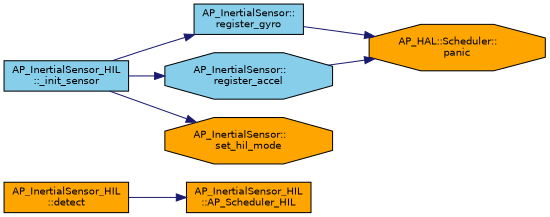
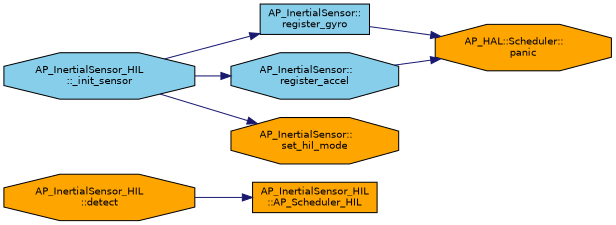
(66, 76) -> (99, 76)
(66, 197) -> (99, 197)
